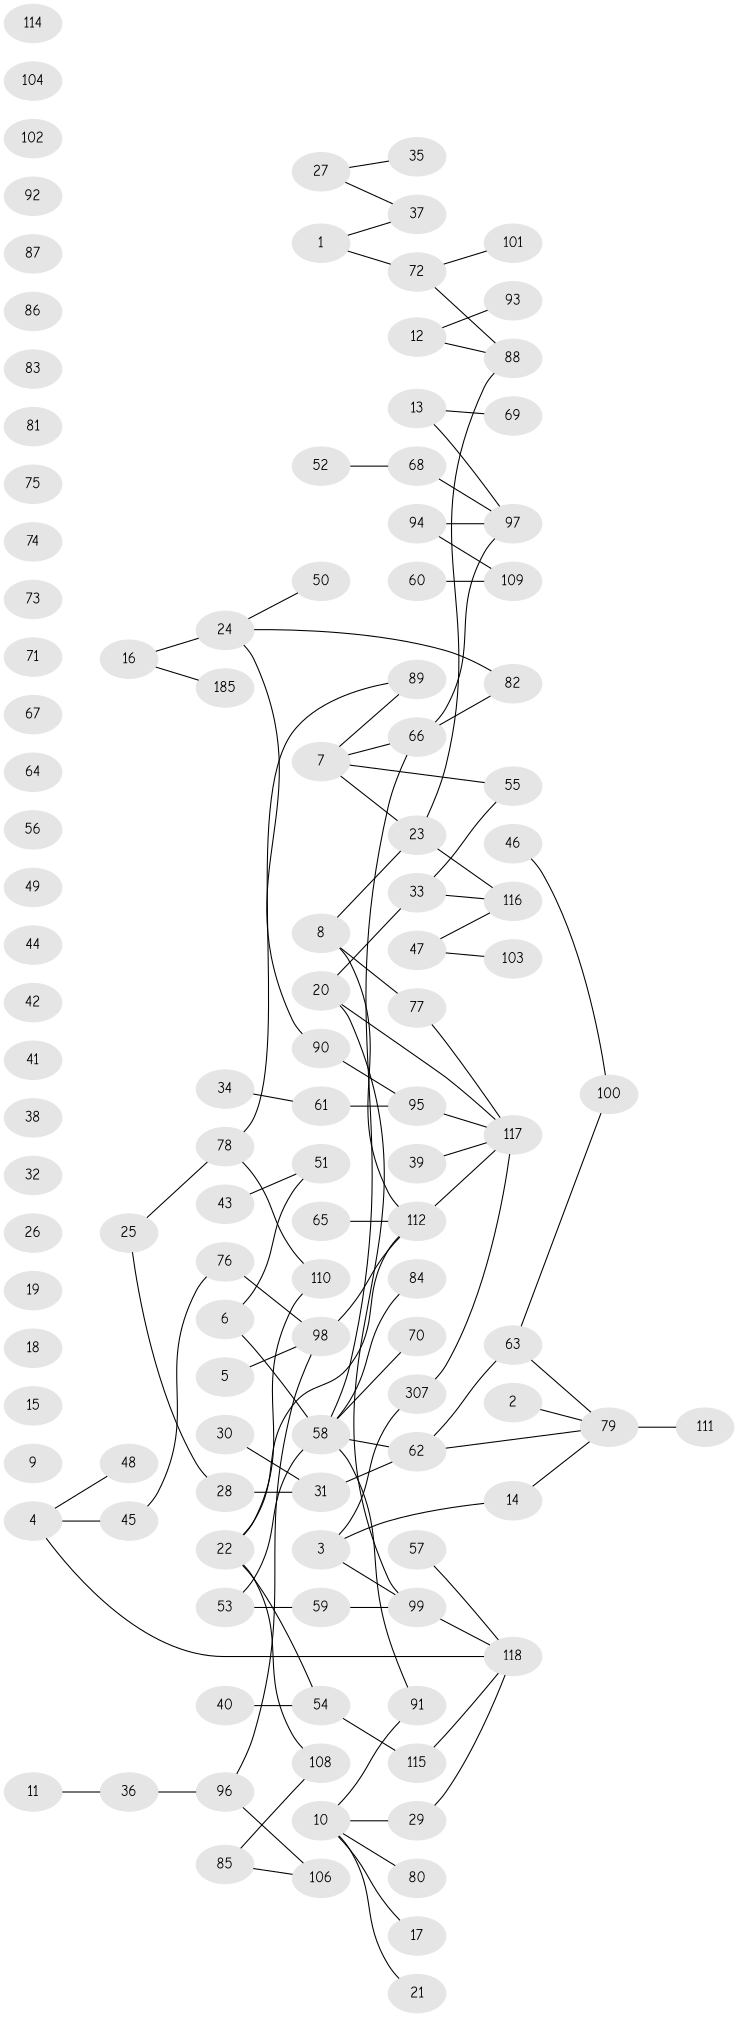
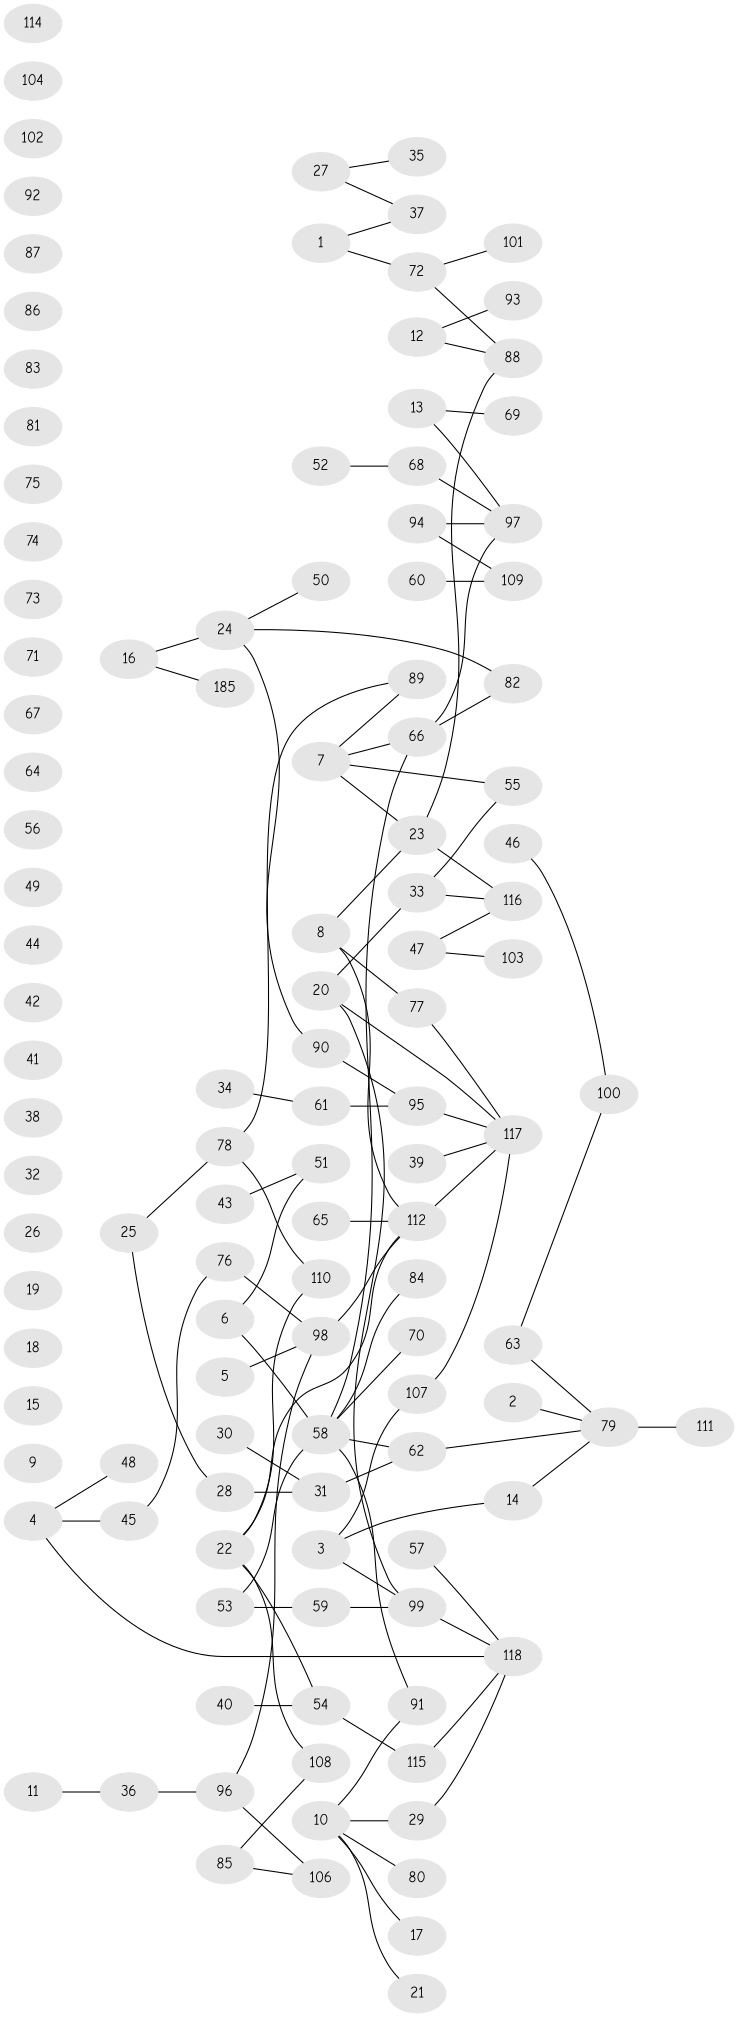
(417, 1394) -> (417, 1394)
(465, 1398) -> none
